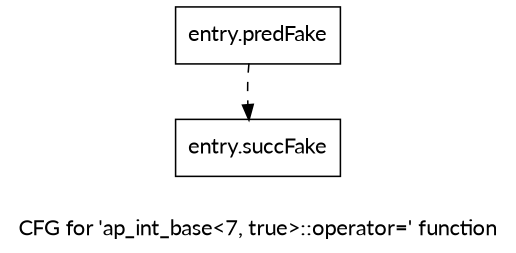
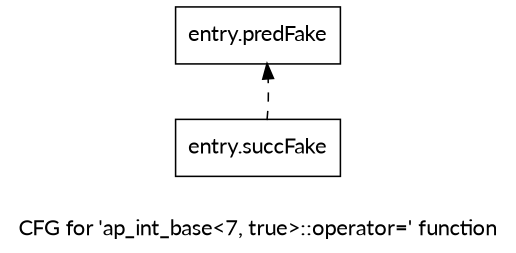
(248, 84) -> (268, 100)
